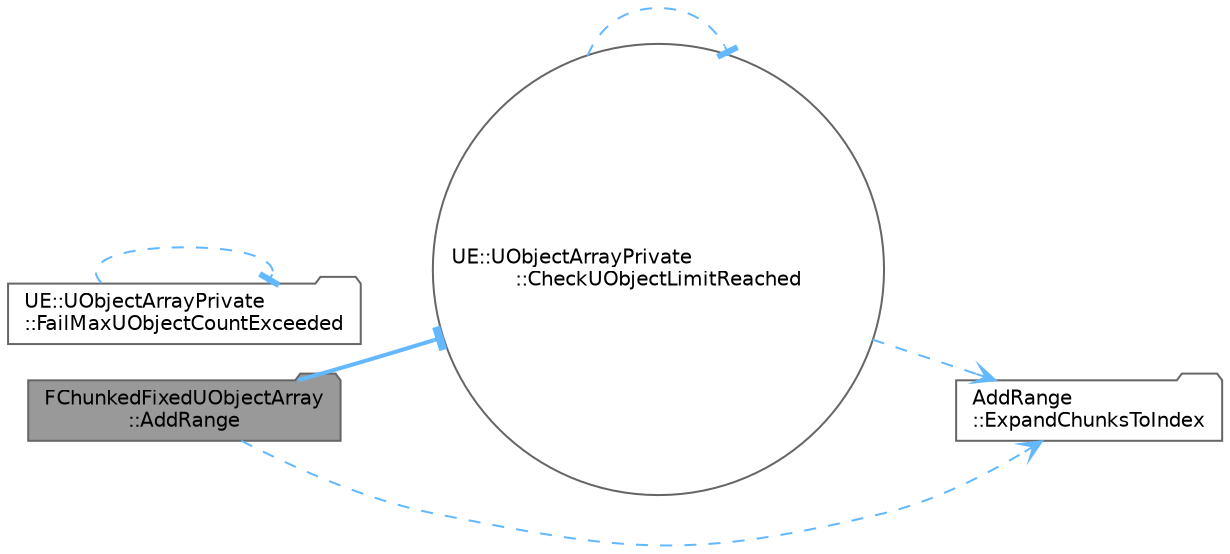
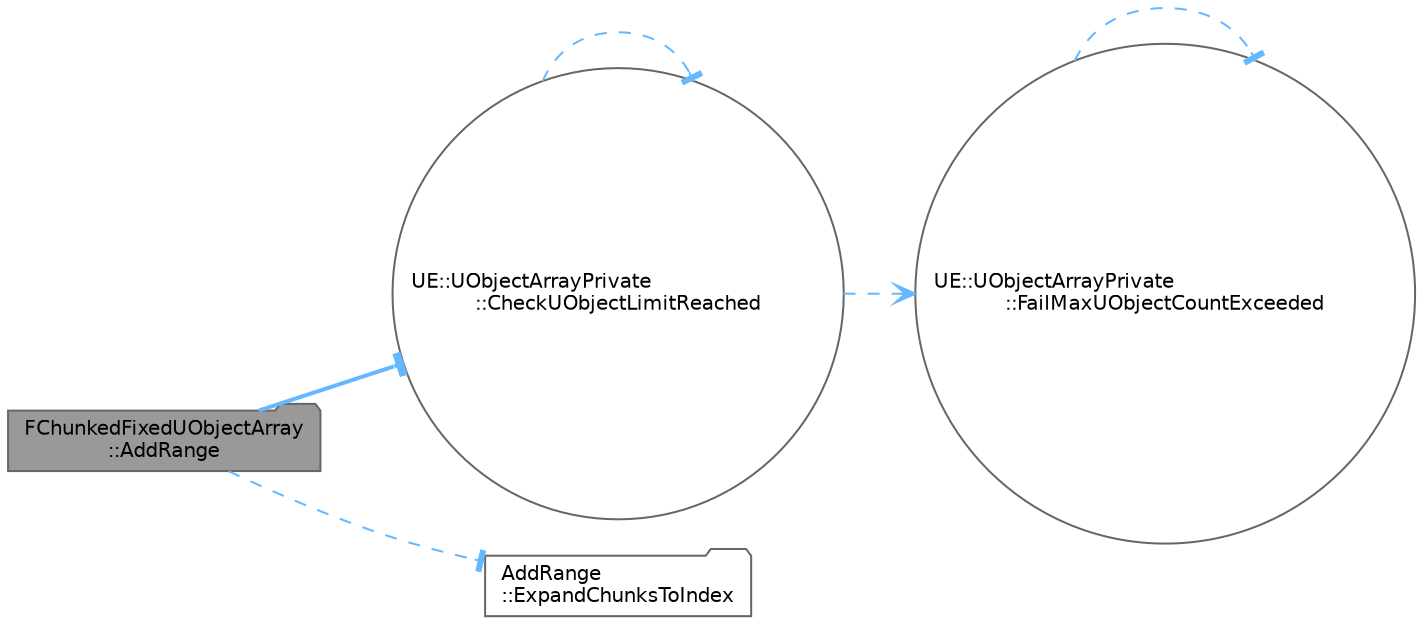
(184, 314) -> (1165, 294)
(924, 357) -> (869, 294)
(633, 544) -> (349, 522)
